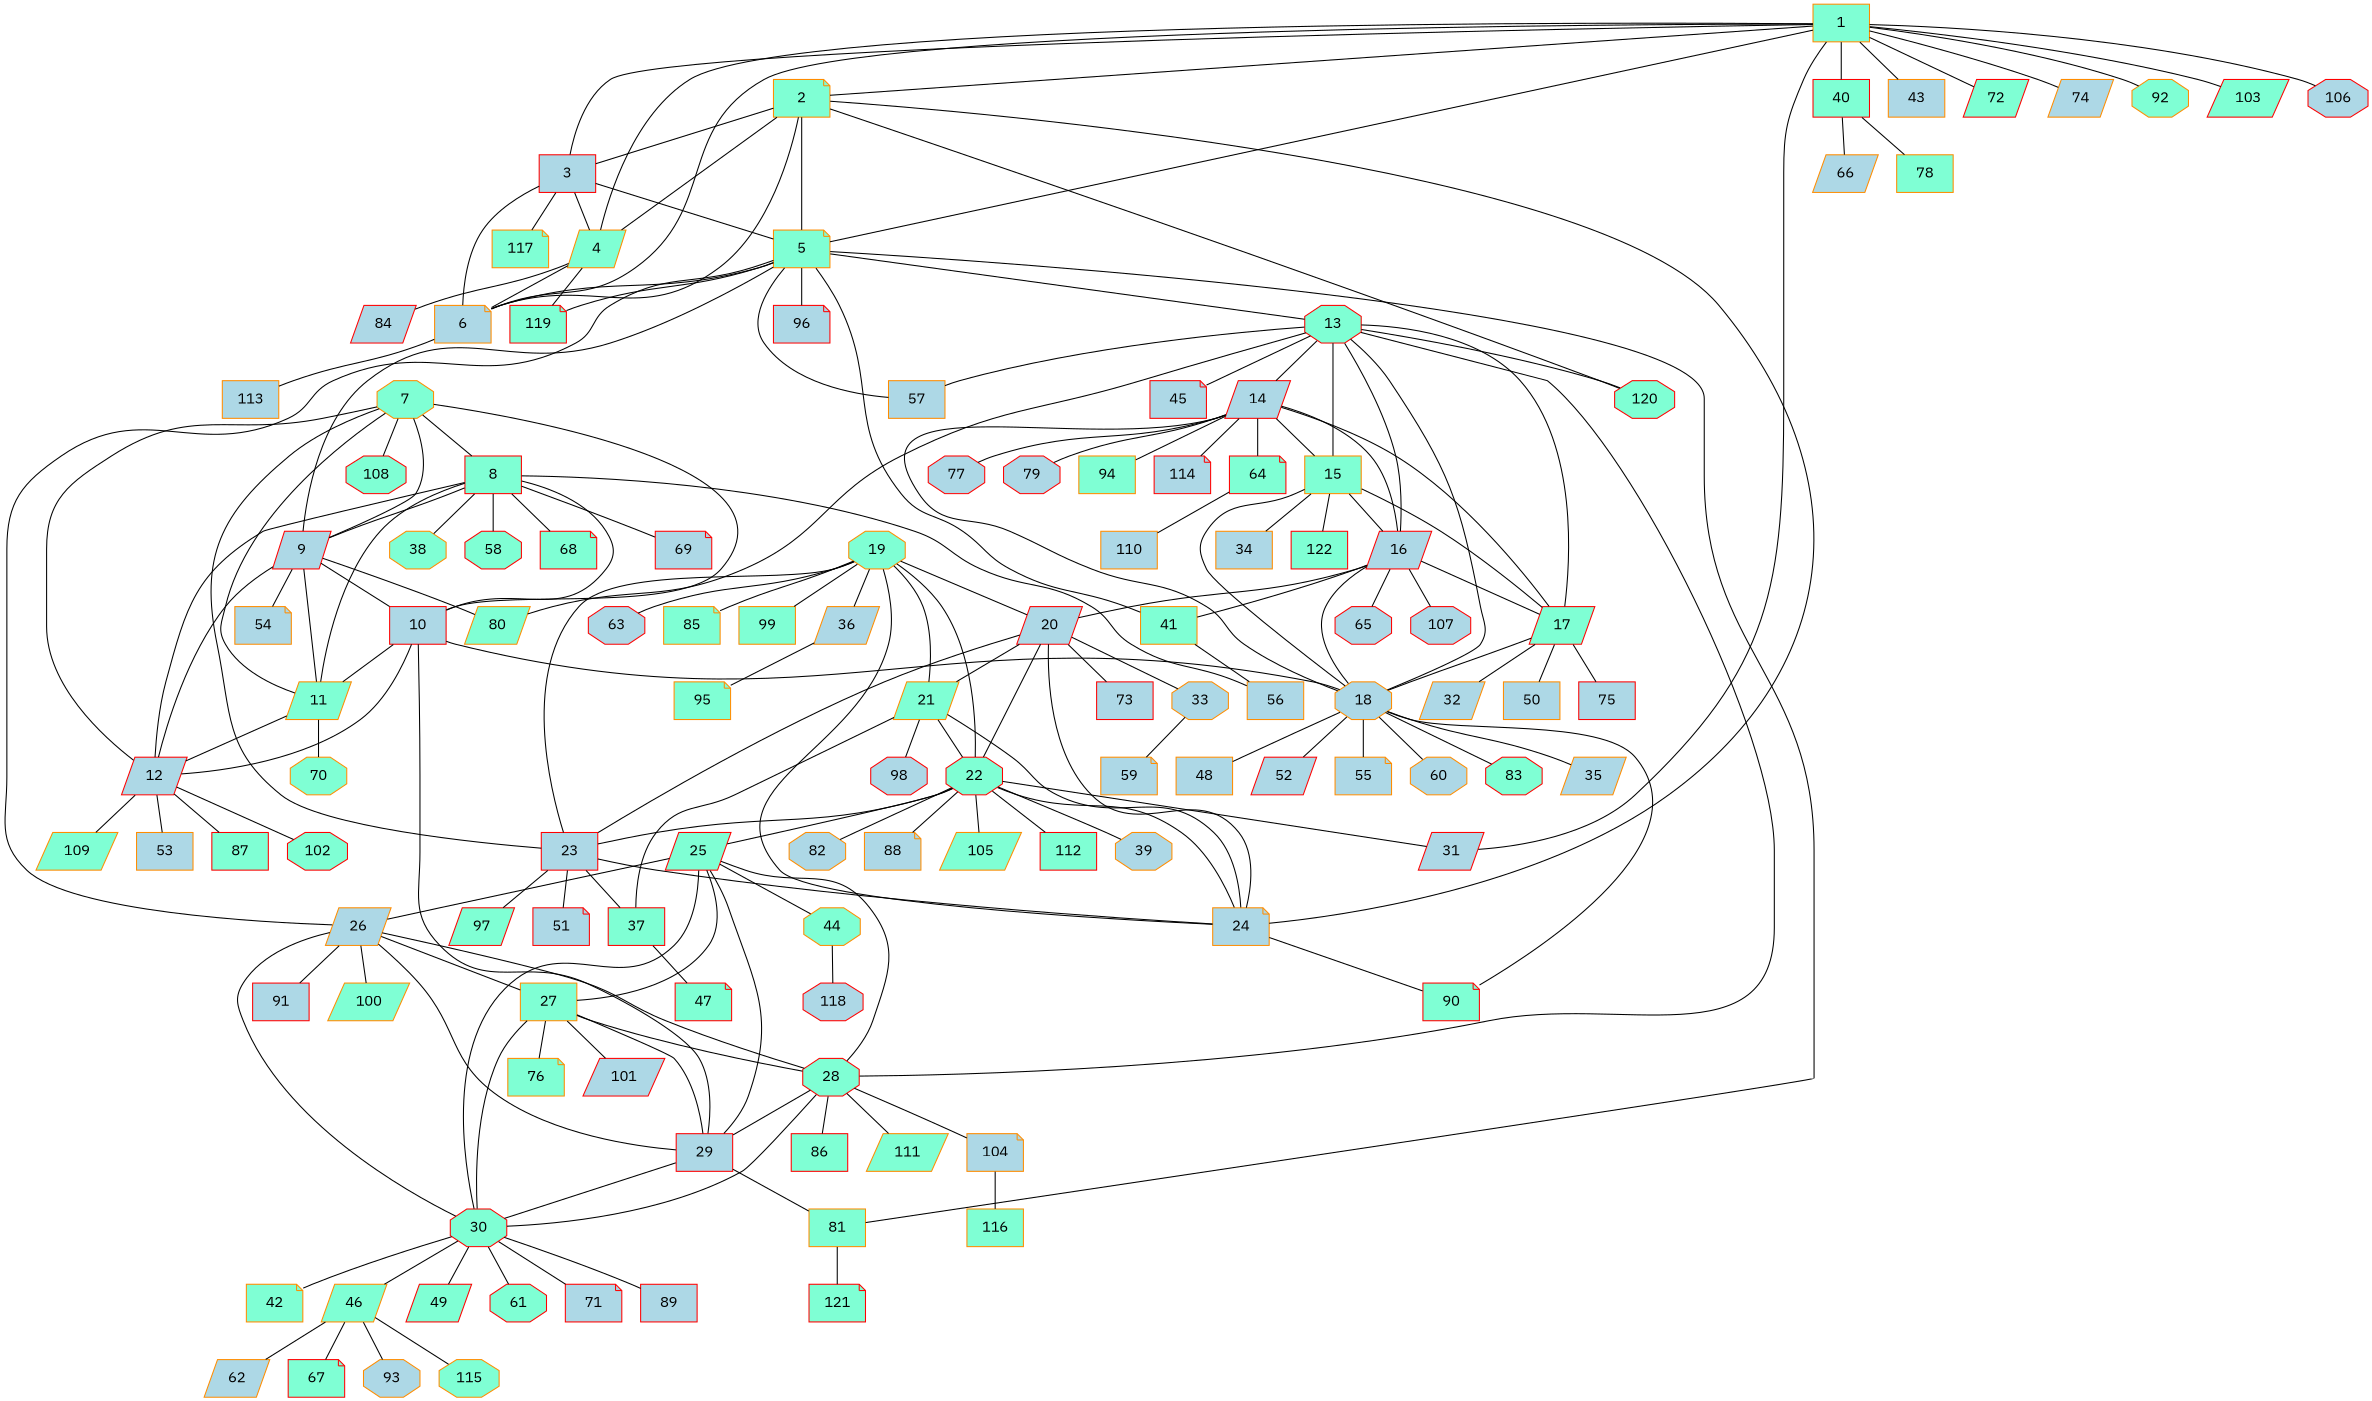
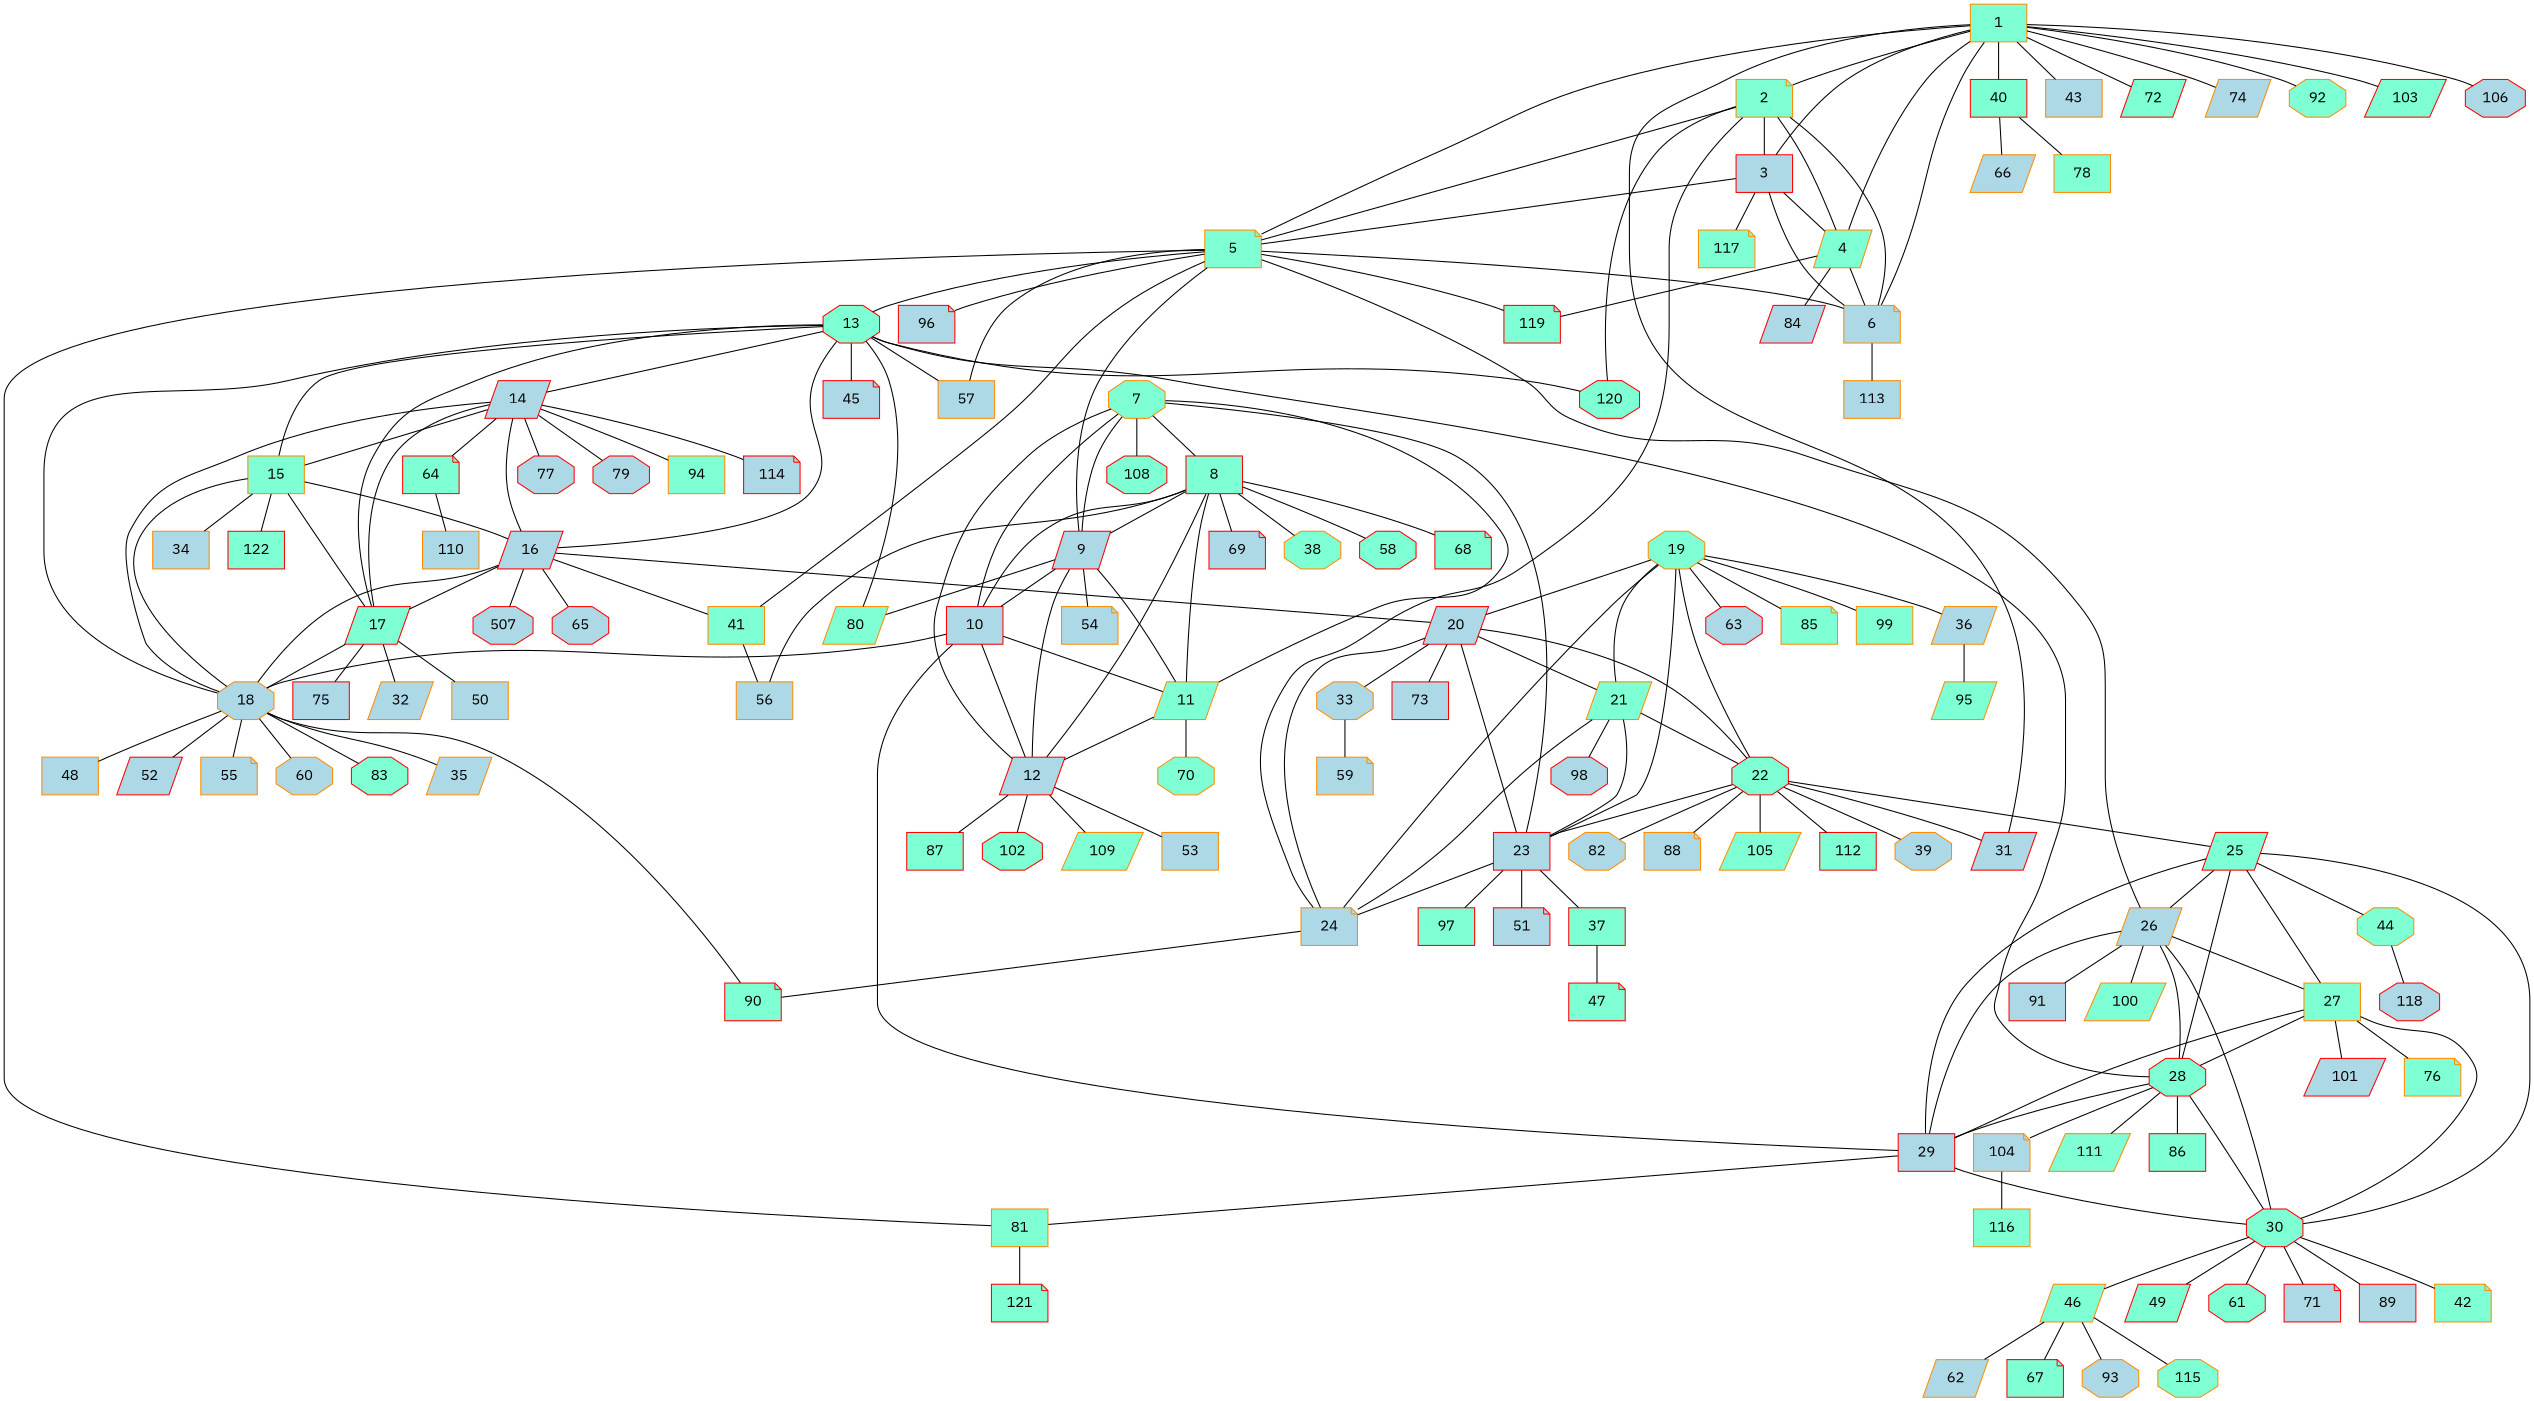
(1441, 625) -> (503, 625)
(702, 701) -> (1964, 701)
(739, 793) -> (1616, 795)
(1163, 822) -> none
(482, 927) -> (1446, 927)
